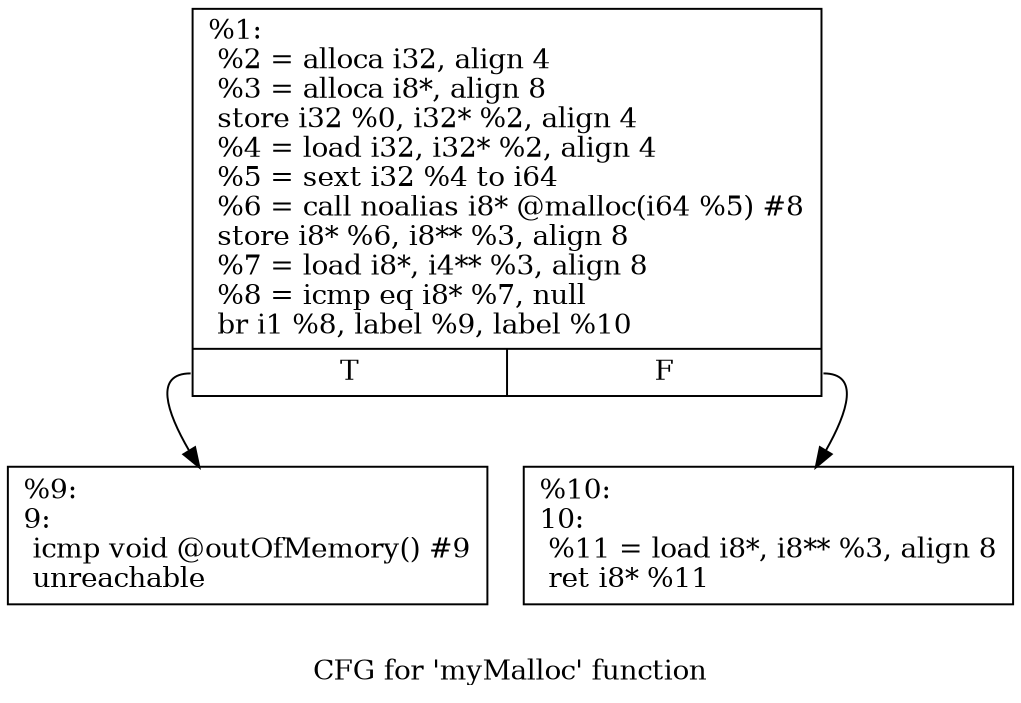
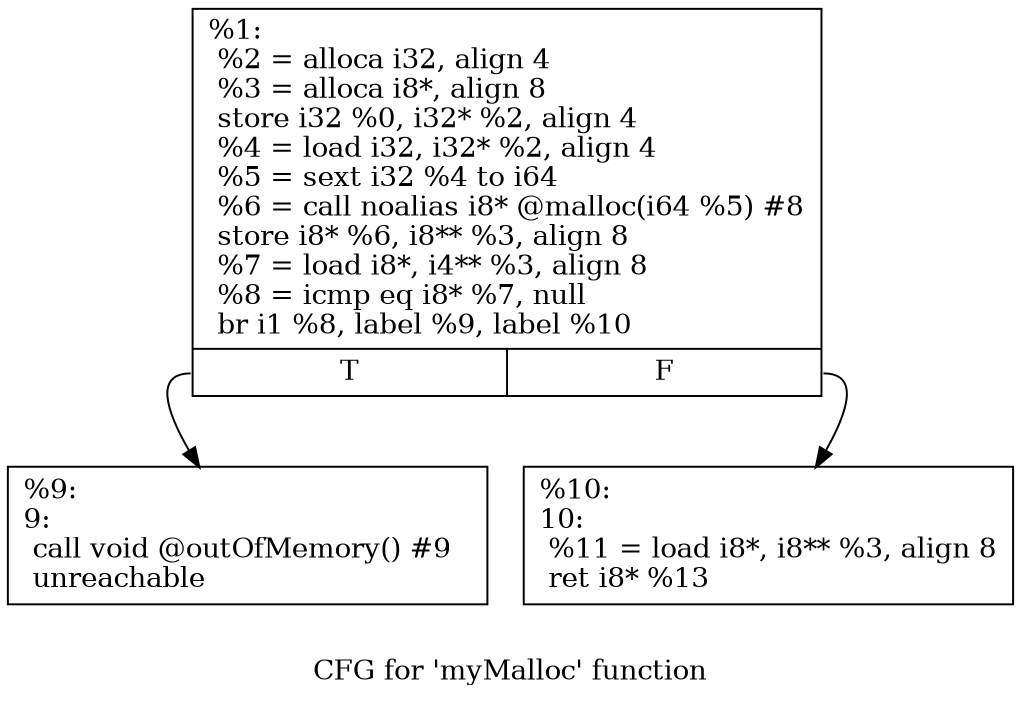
(248, 549) -> (238, 549)
(625, 579) -> (625, 579)
